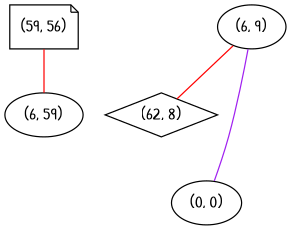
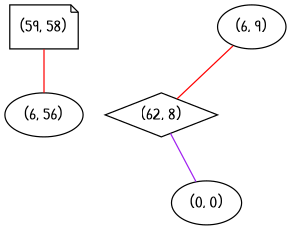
(44, 27) -> (44, 27)
(44, 115) -> (44, 115)
(234, 116) -> (183, 158)
